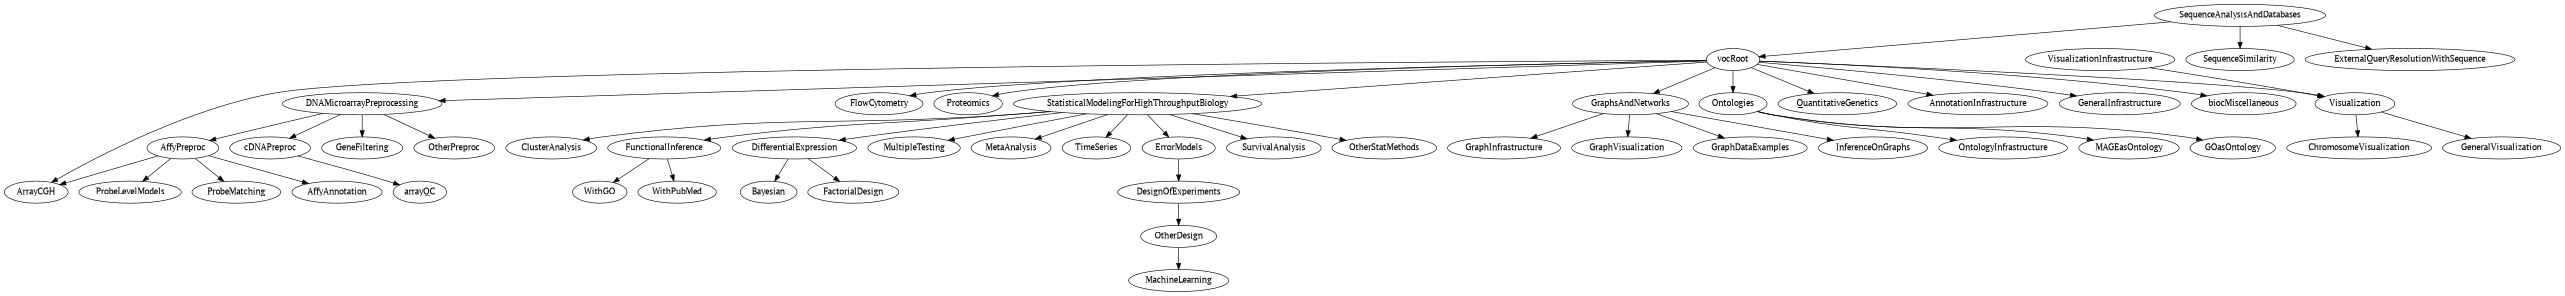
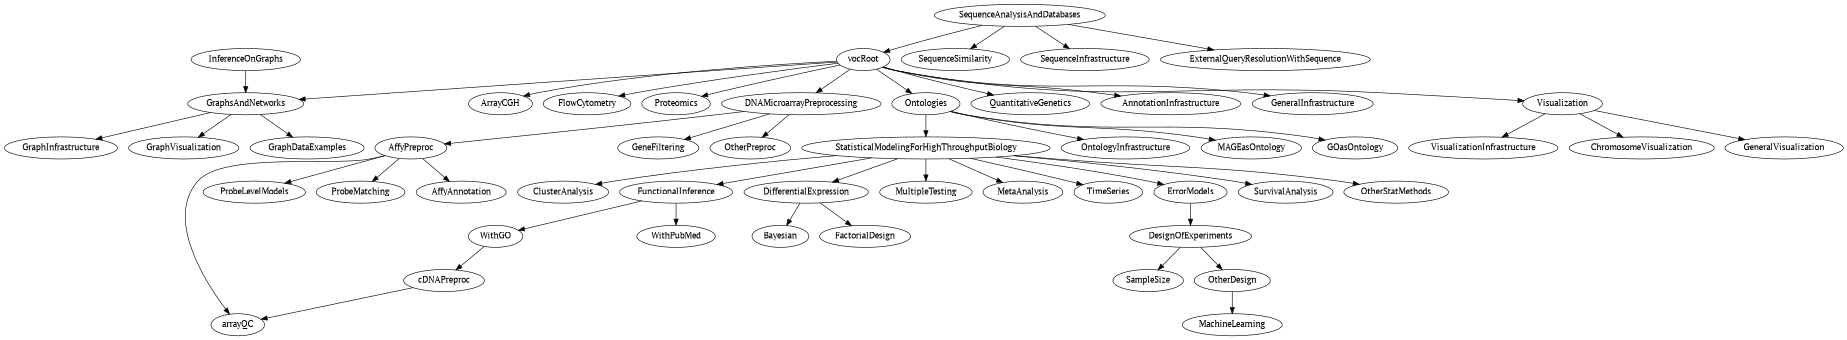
none -> (1085, 60)
(1472, 79) -> (926, 123)
(2234, 81) -> (1526, 124)
(2244, 104) -> none
(318, 125) -> (472, 256)
(1749, 125) -> (246, 79)
(112, 169) -> (220, 169)
none -> (1148, 281)
